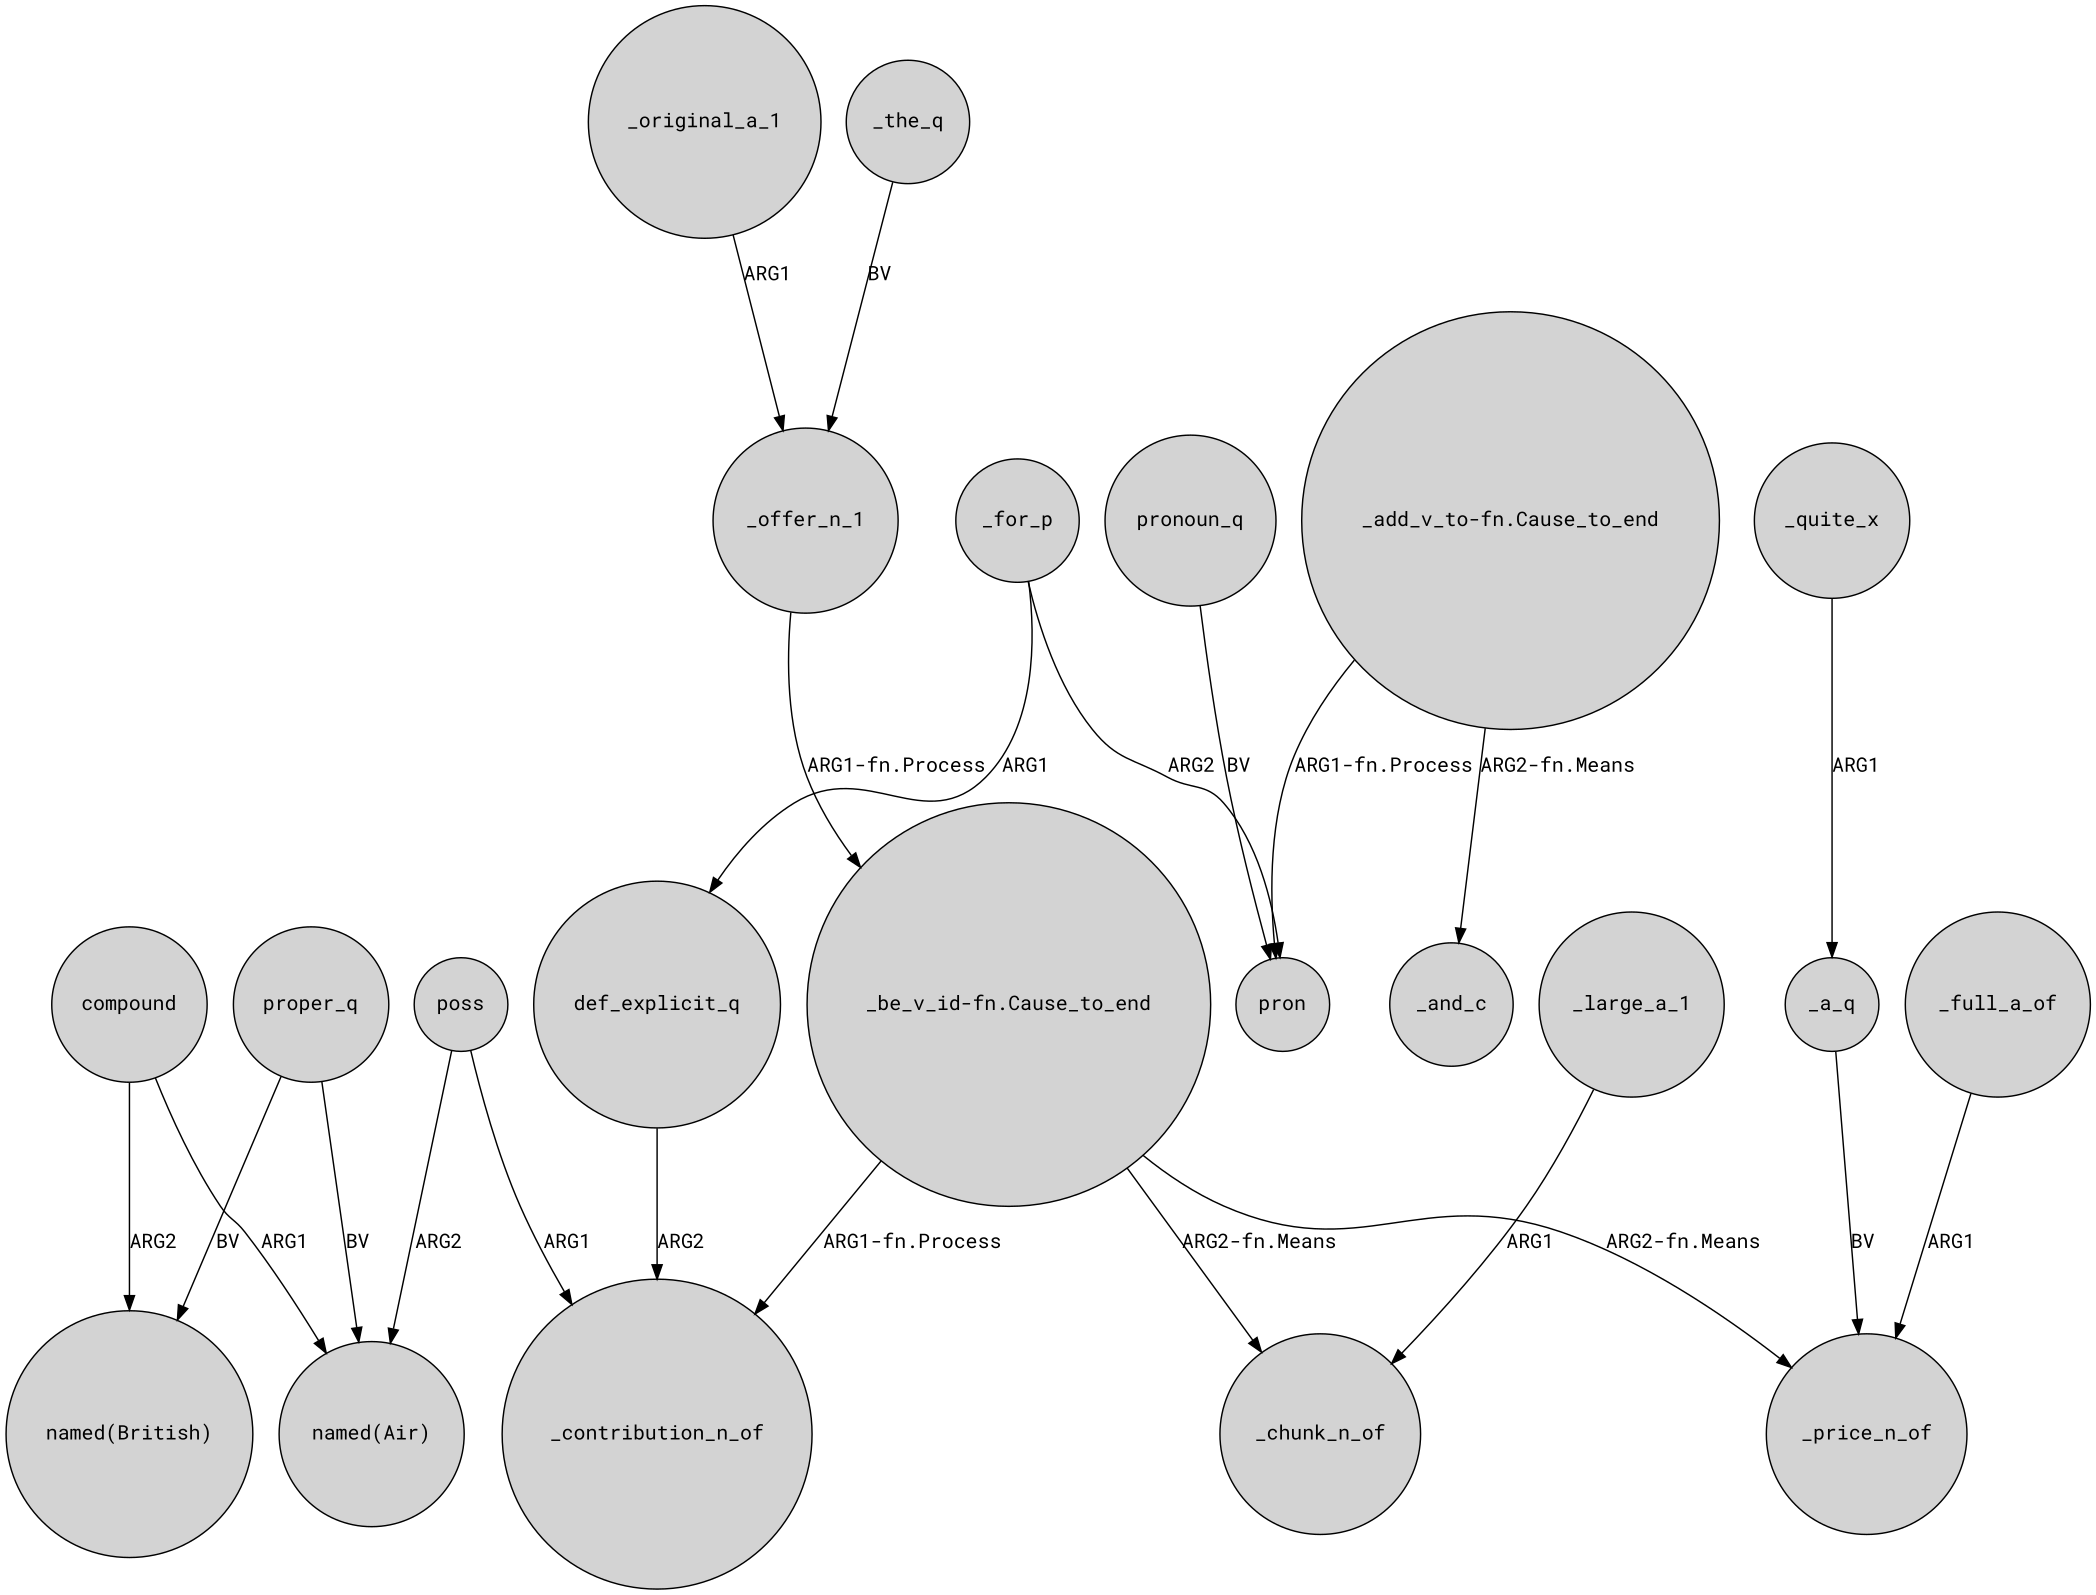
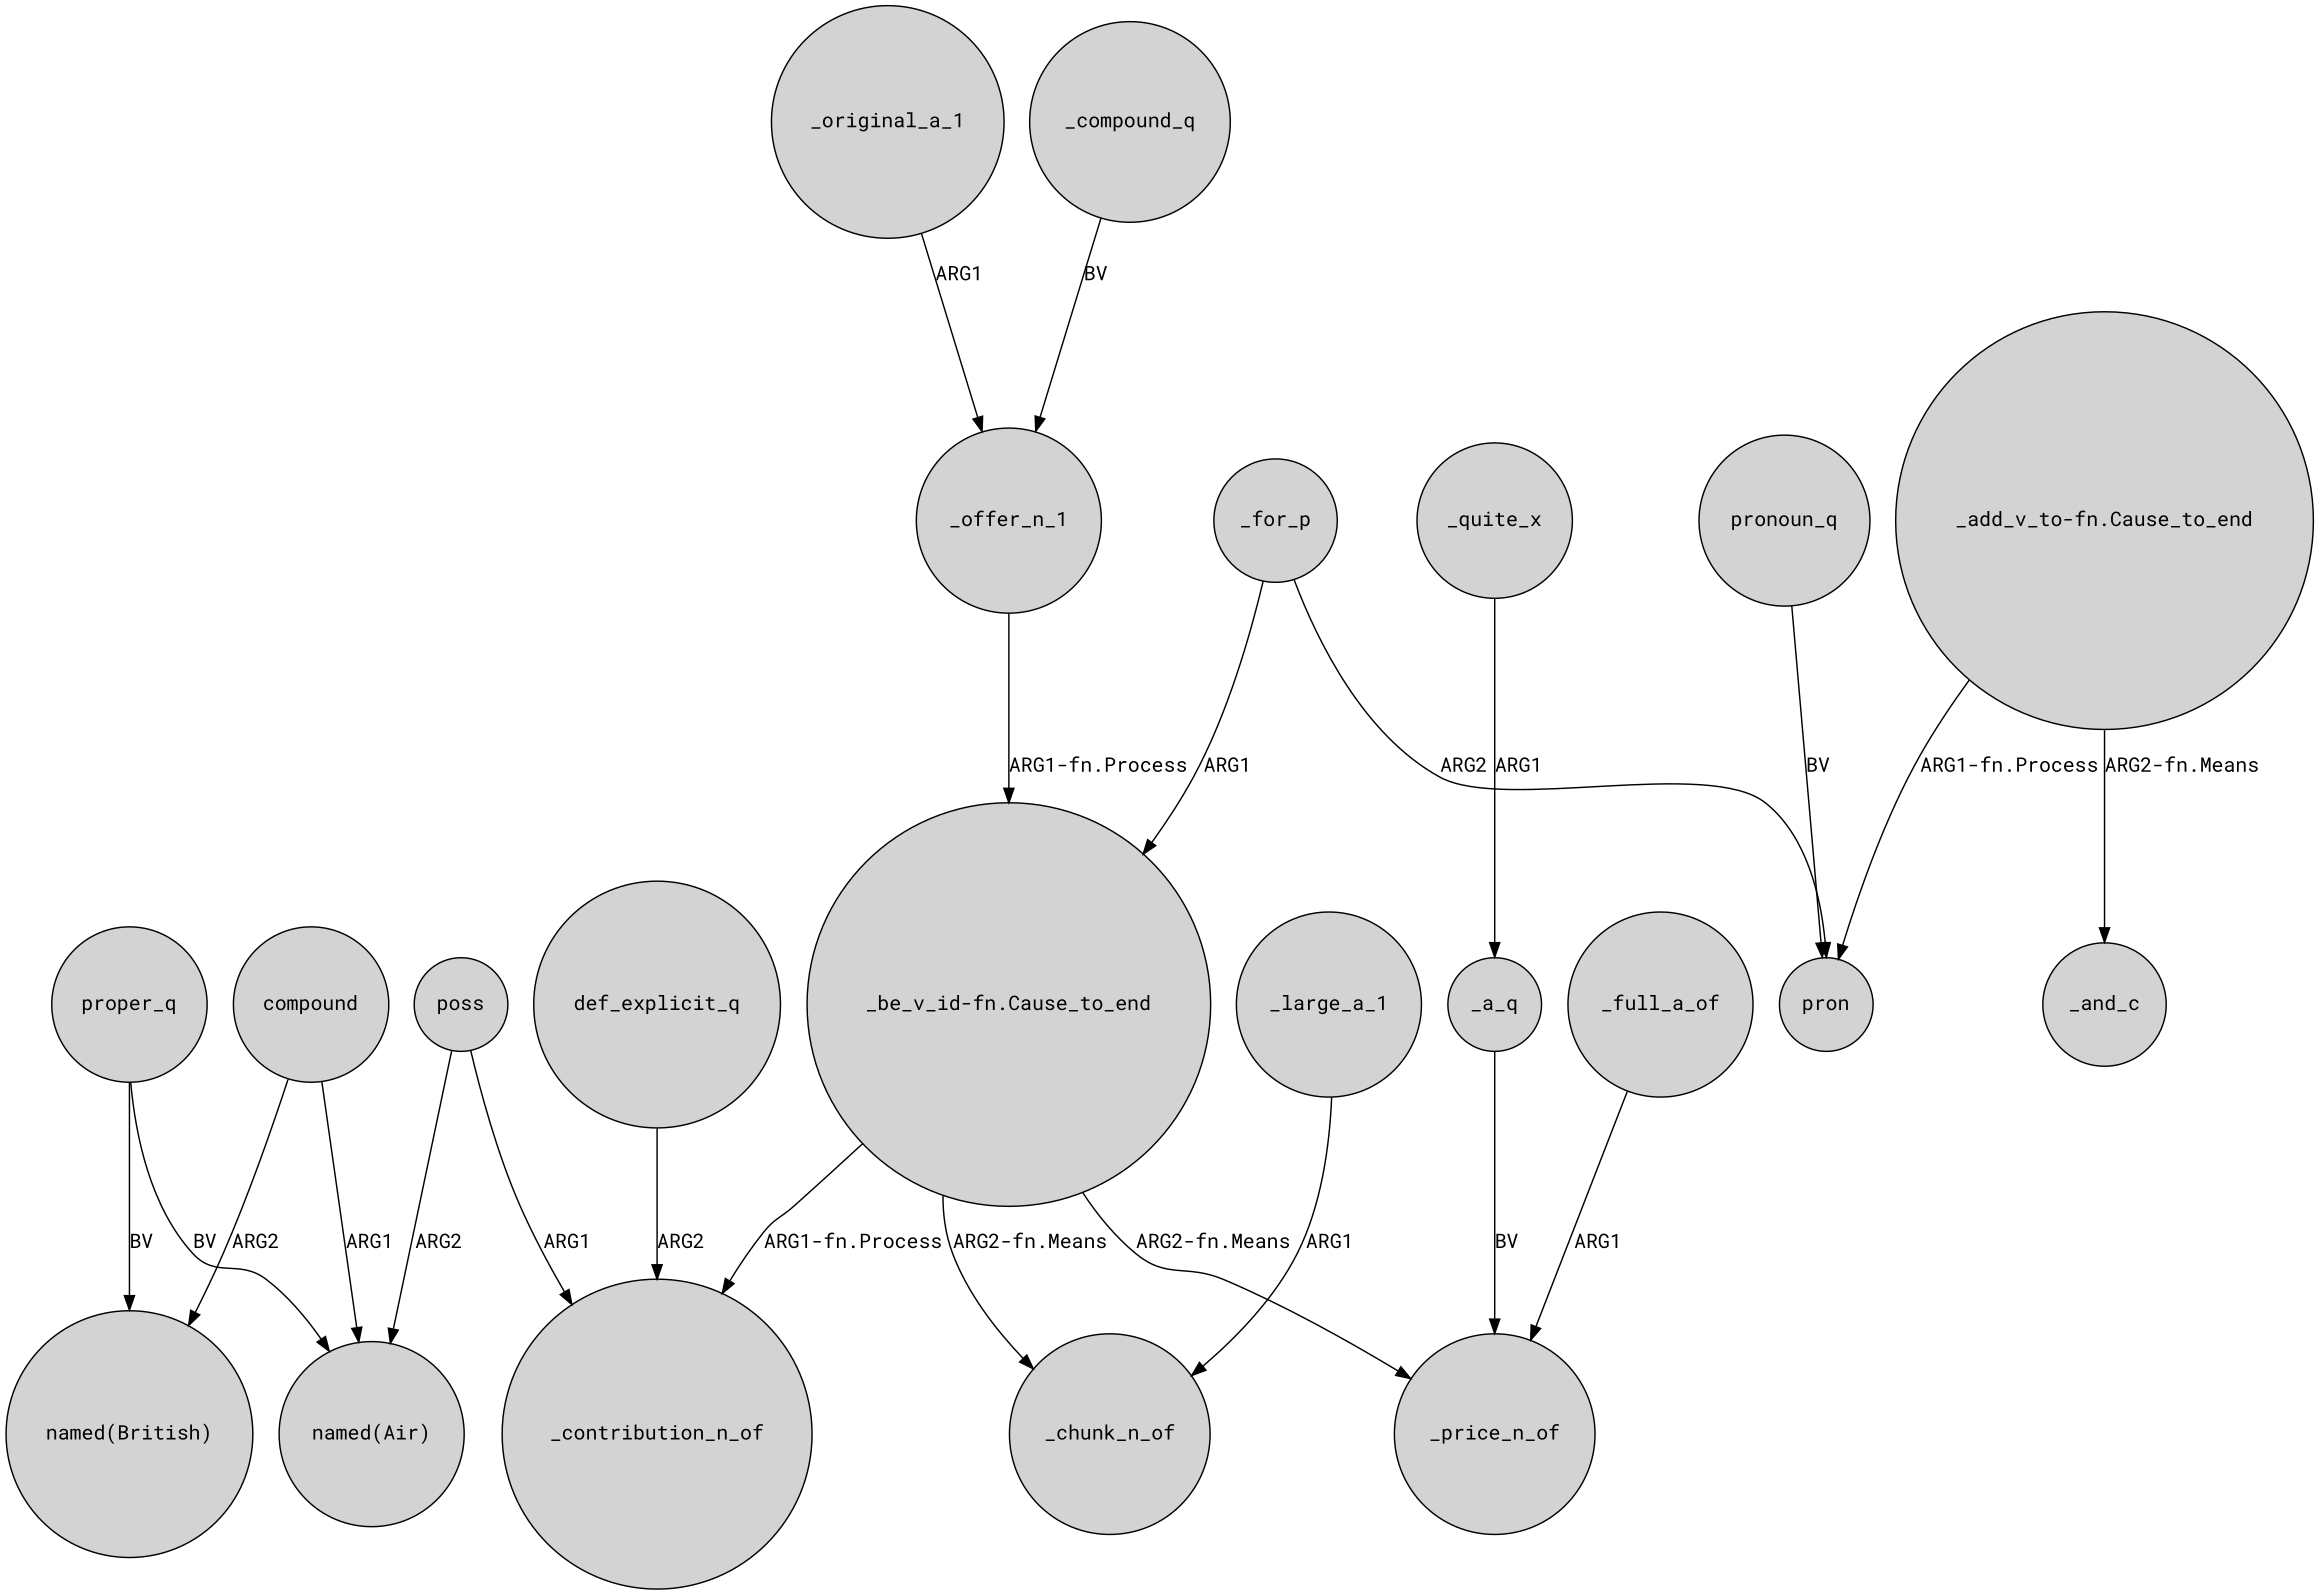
(908, 122) -> (1130, 122)
(940, 801) -> (1221, 718)
